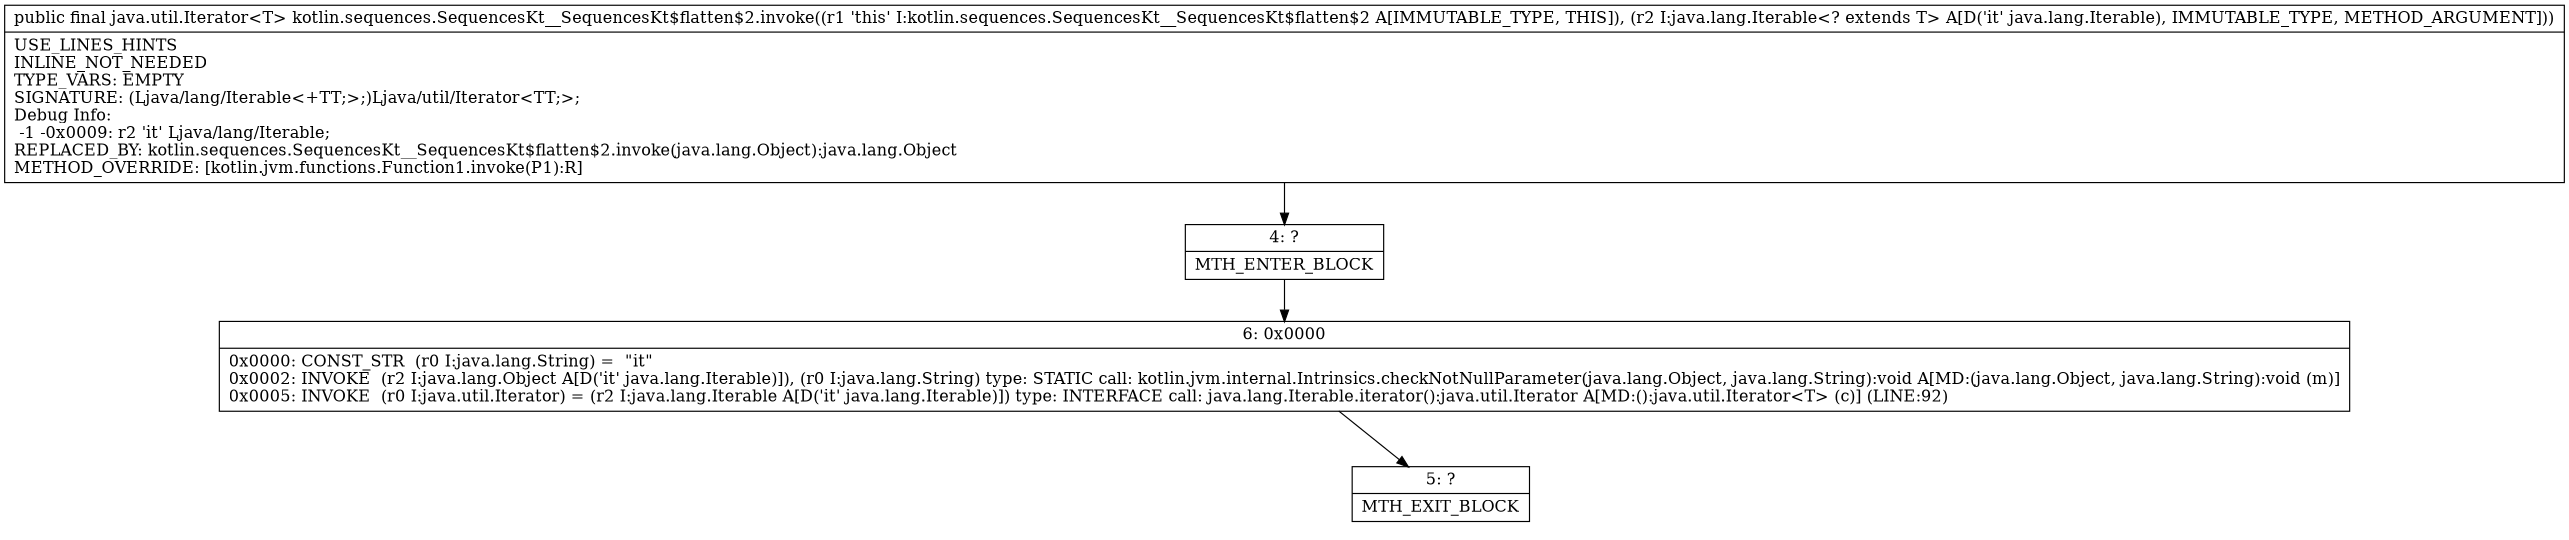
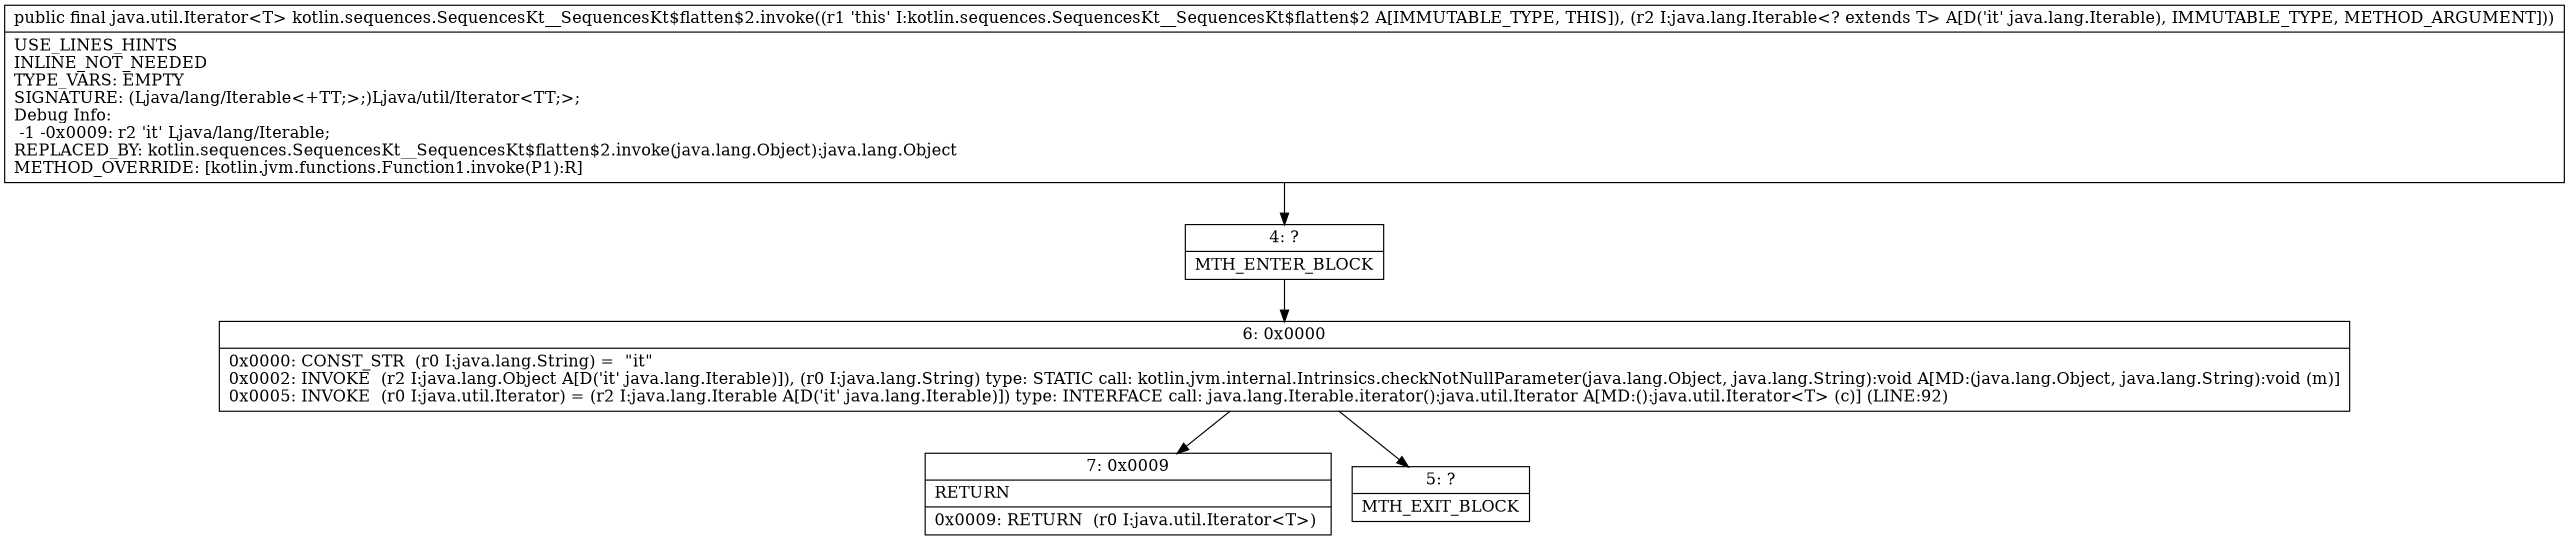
none -> (1128, 494)
